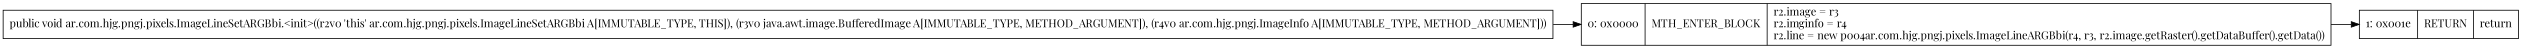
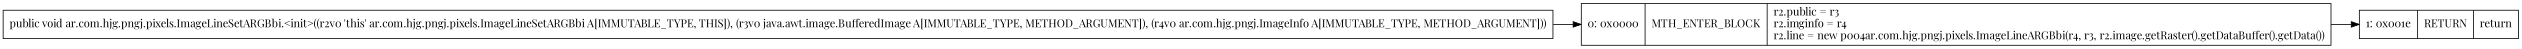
(1806, 12) -> (1807, 12)
